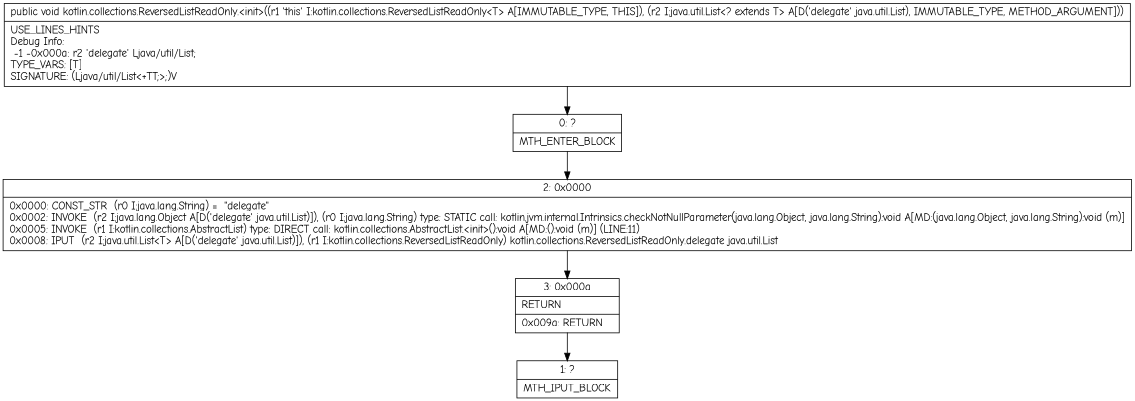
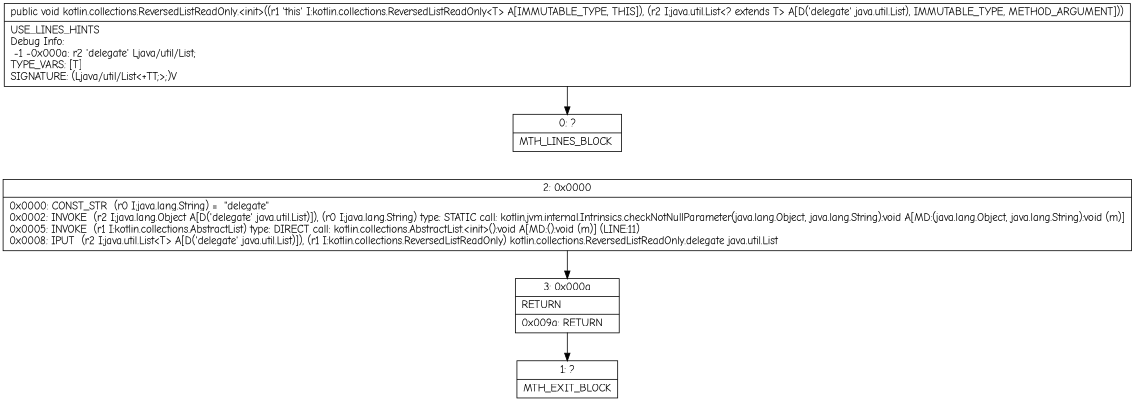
(567, 142) -> (566, 142)
(567, 161) -> none
(567, 388) -> (567, 388)
